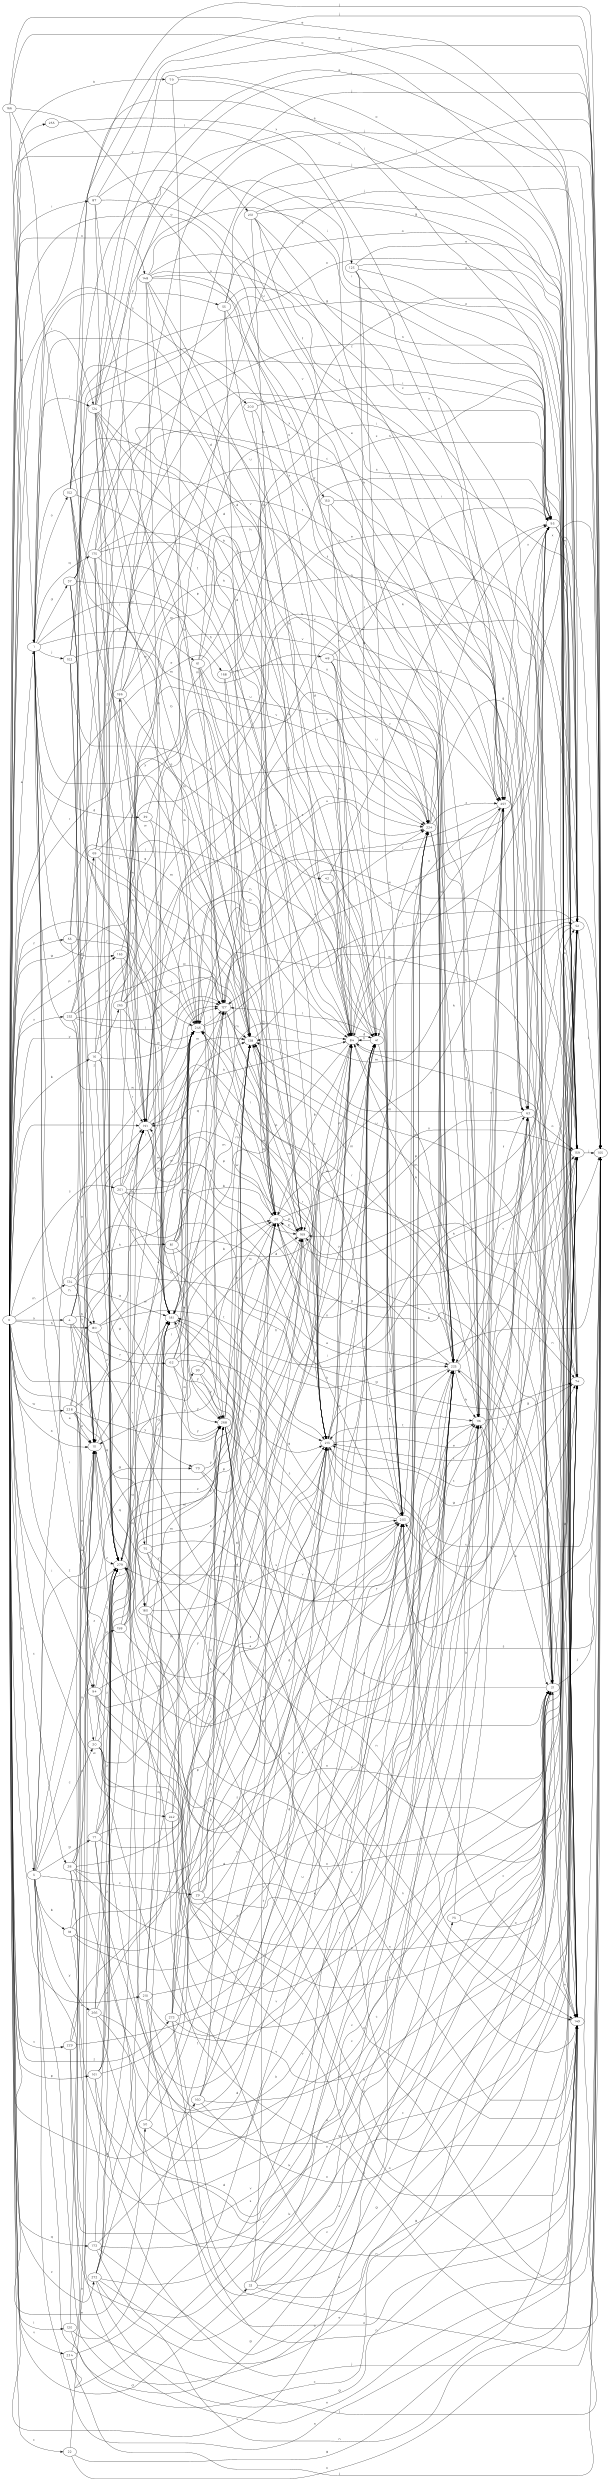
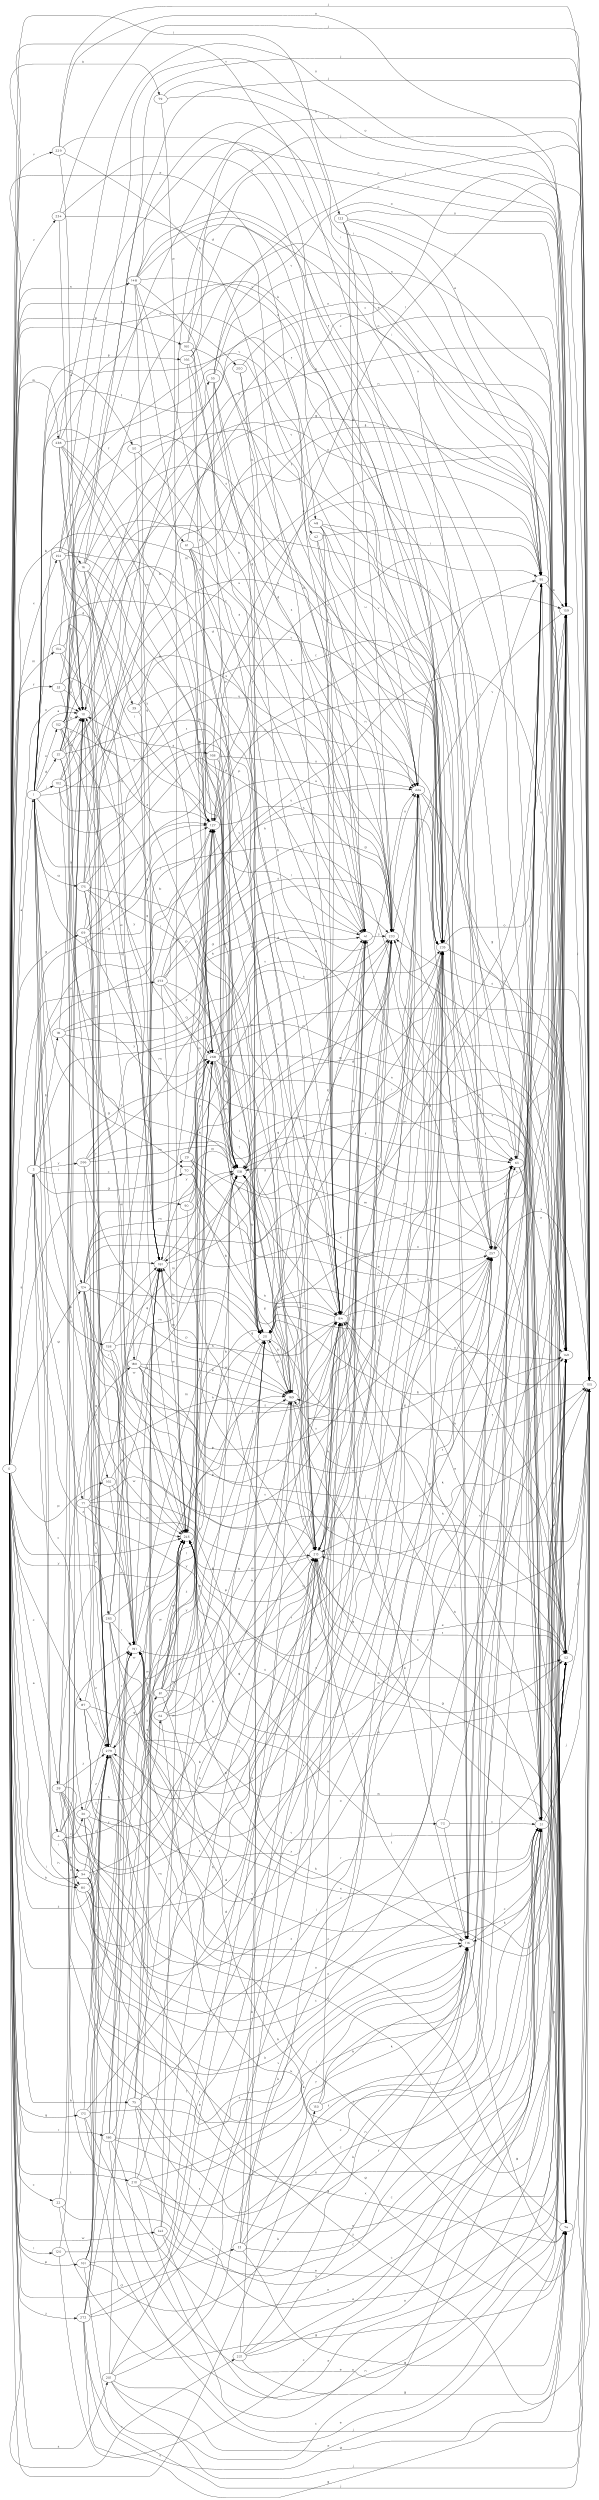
(52, 123) -> none
(23, 416) -> (47, 411)
